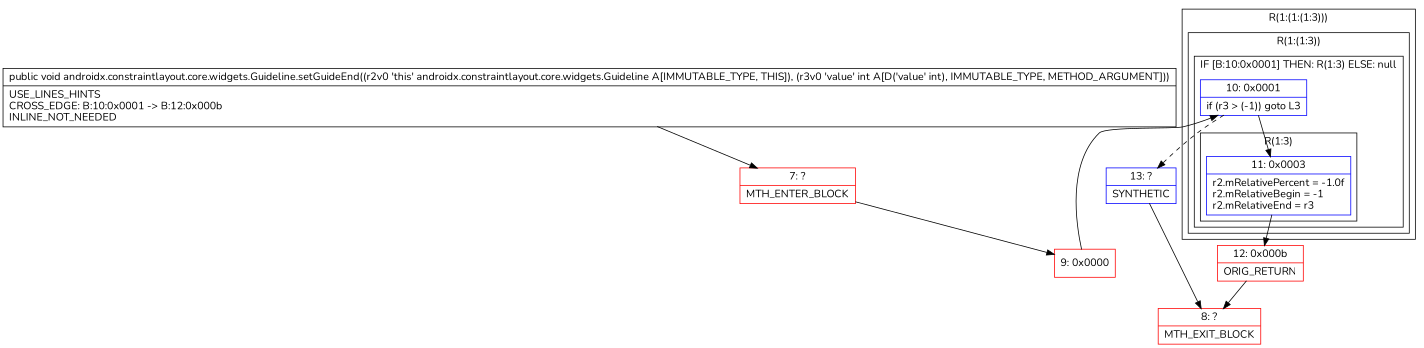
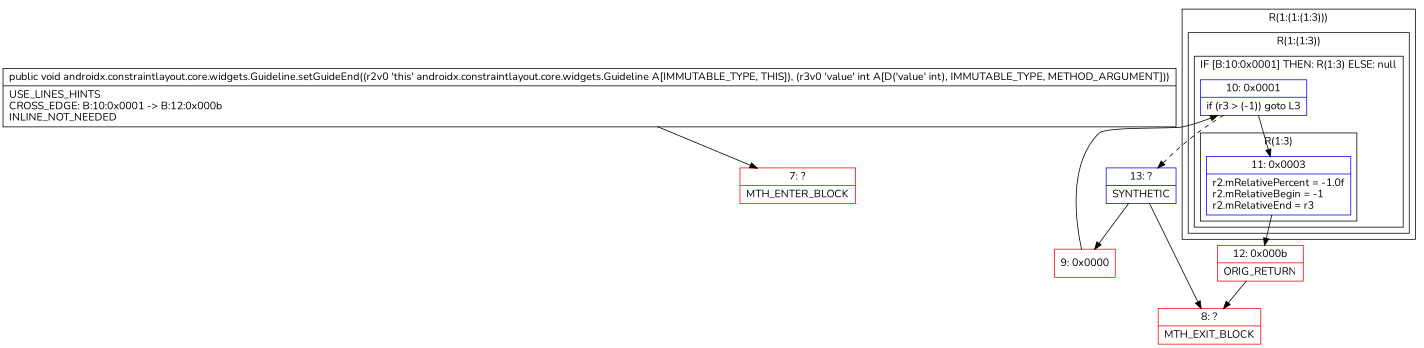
(951, 227) -> (1114, 223)
